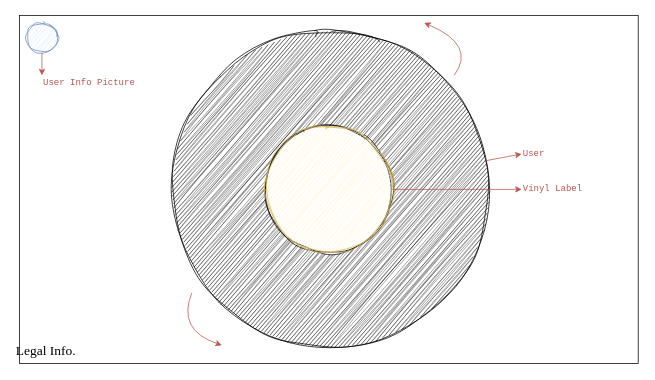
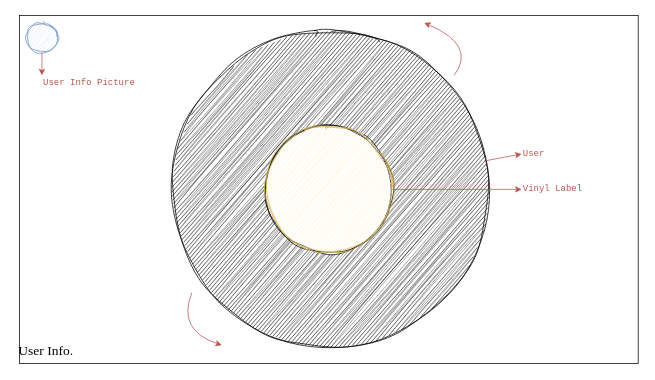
(46, 351) -> (46, 351)
